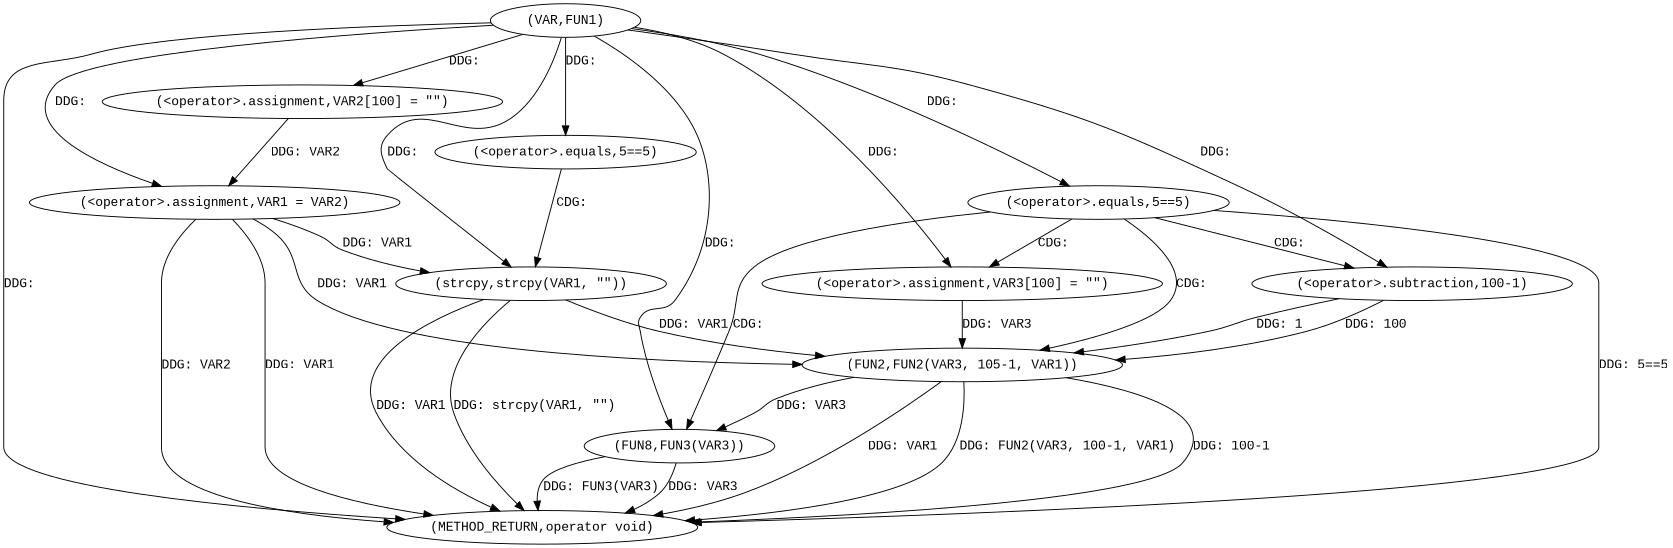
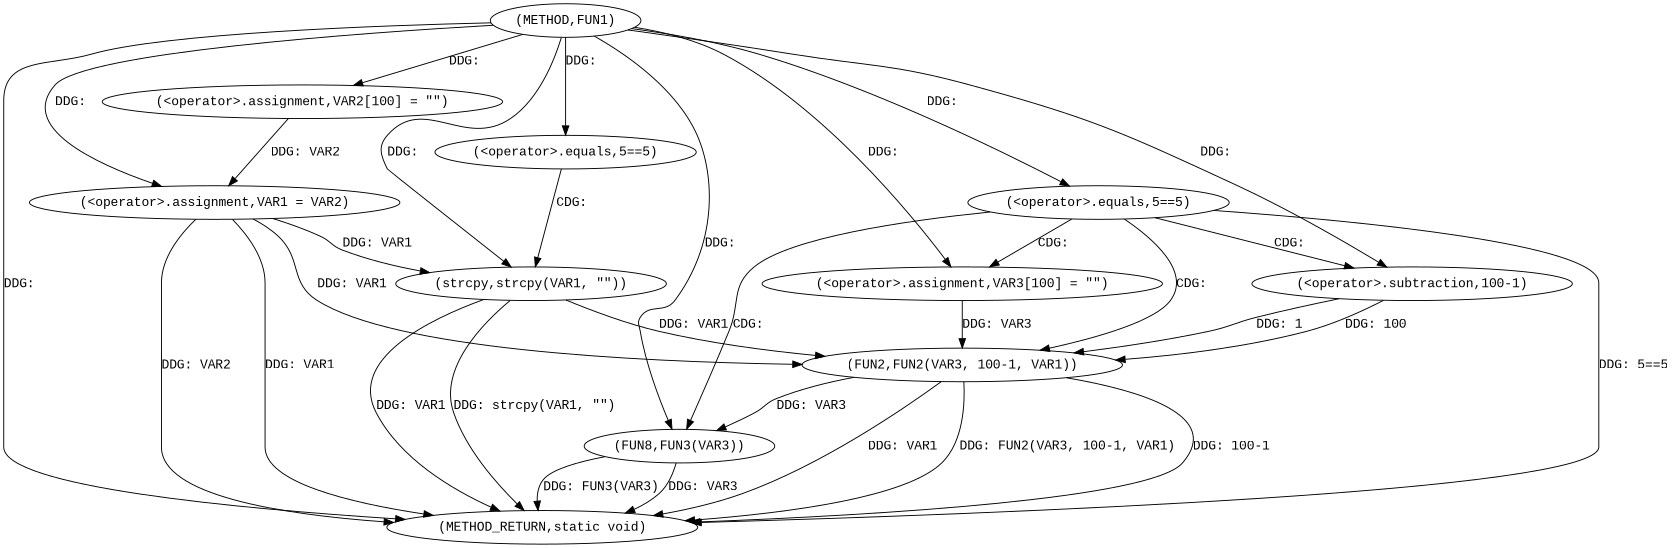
(566, 21) -> (566, 21)
(962, 365) -> (962, 365)
(542, 527) -> (542, 527)
